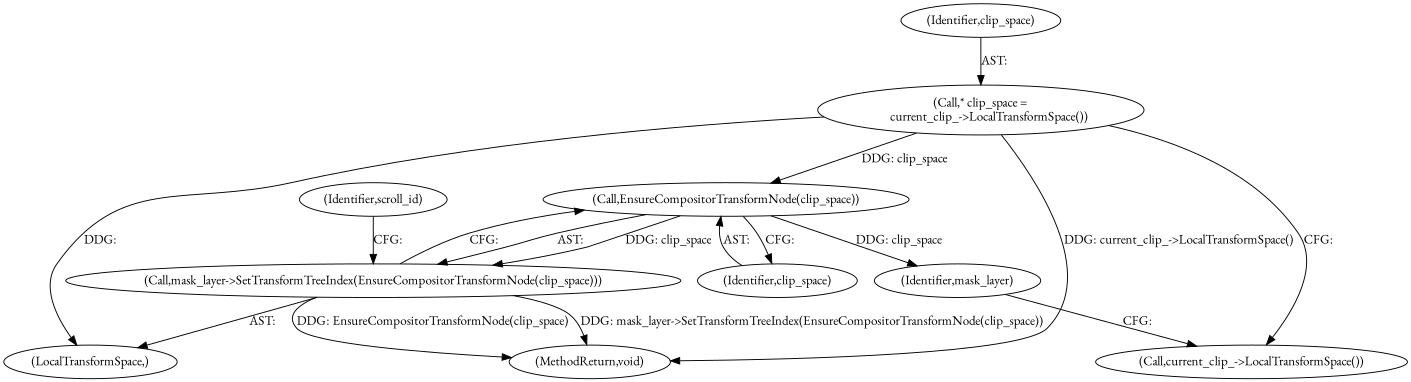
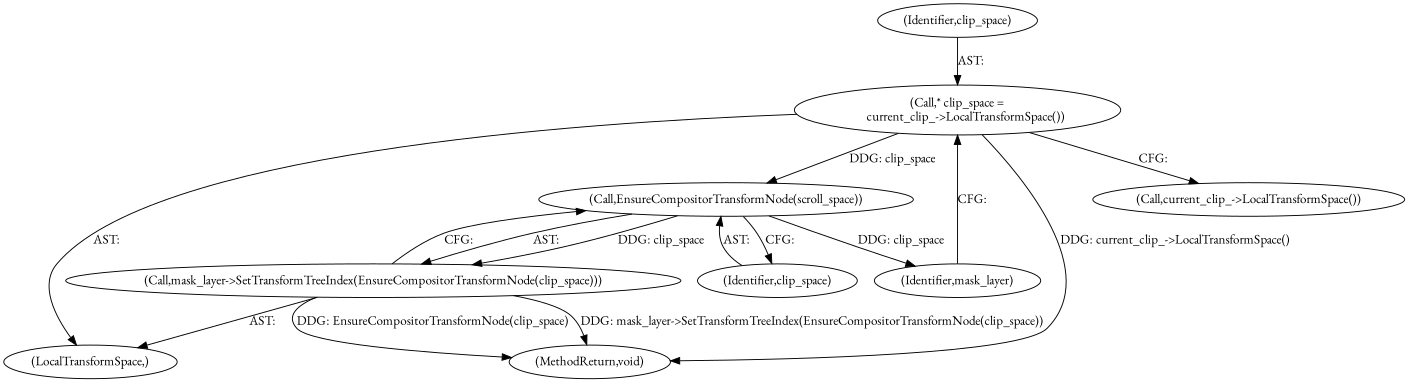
(373, 199) -> none
(726, 199) -> (726, 199)
(102, 240) -> (108, 240)
(1096, 319) -> (958, 204)
